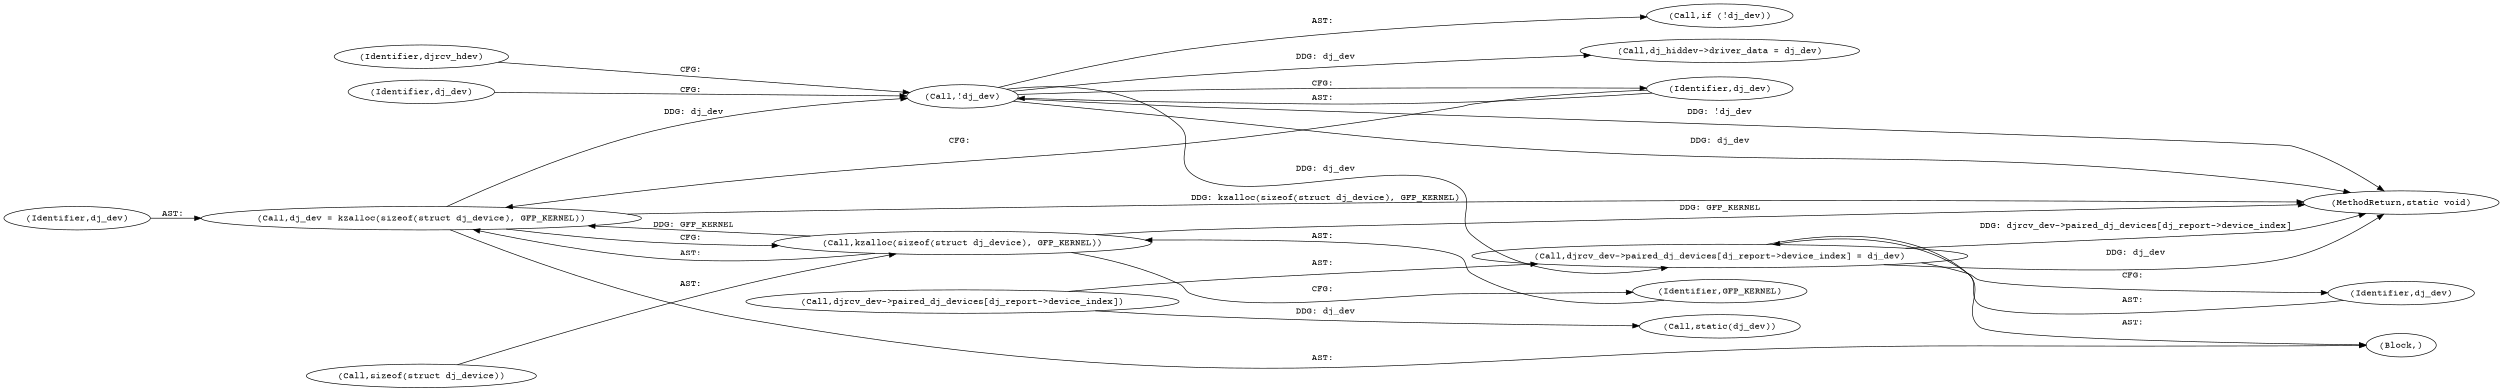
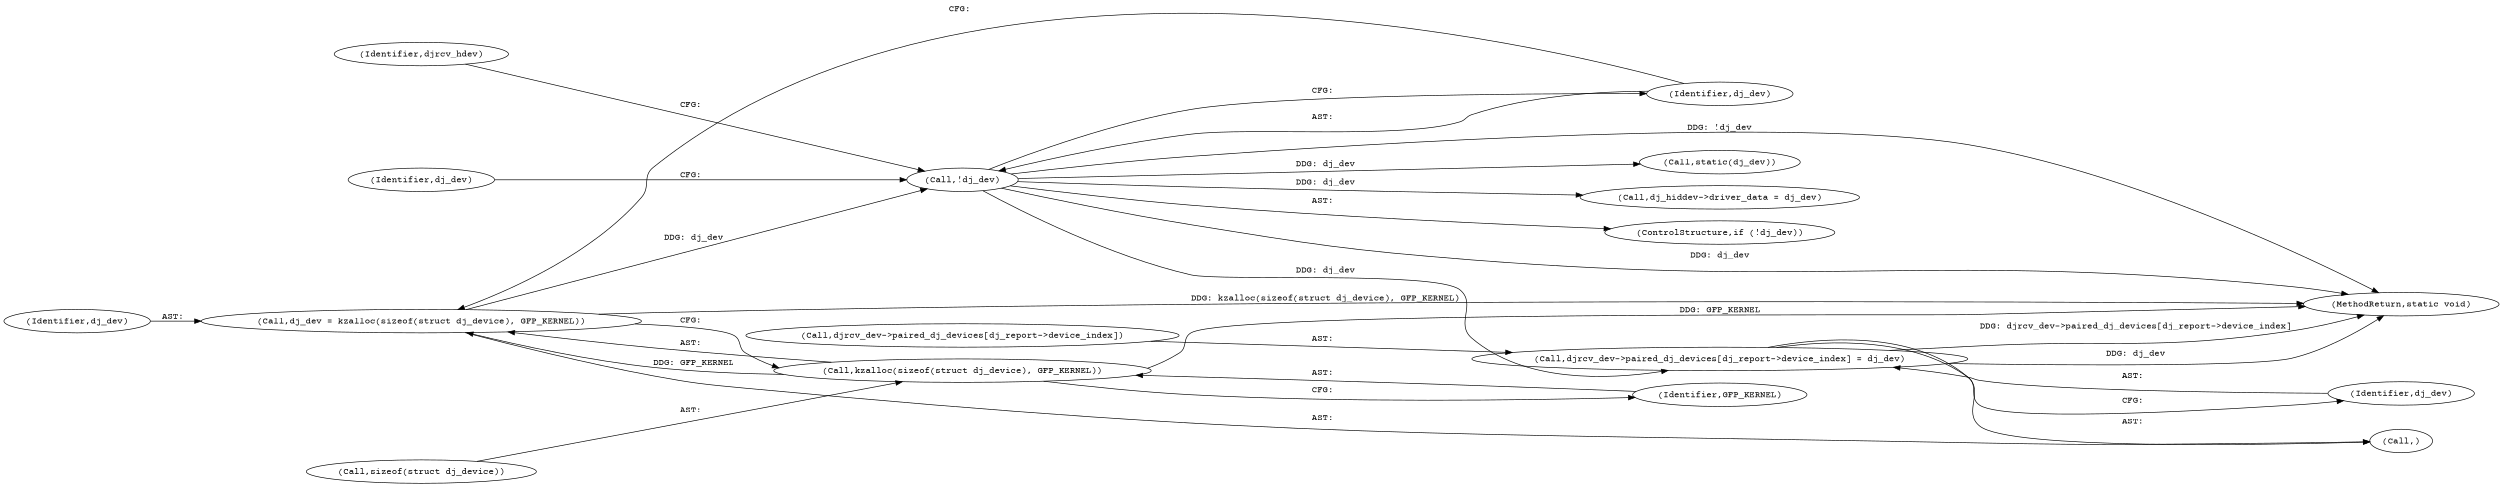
(1720, 16) -> (1720, 233)
(1364, 321) -> (1326, 171)
(2401, 345) -> (2401, 441)
